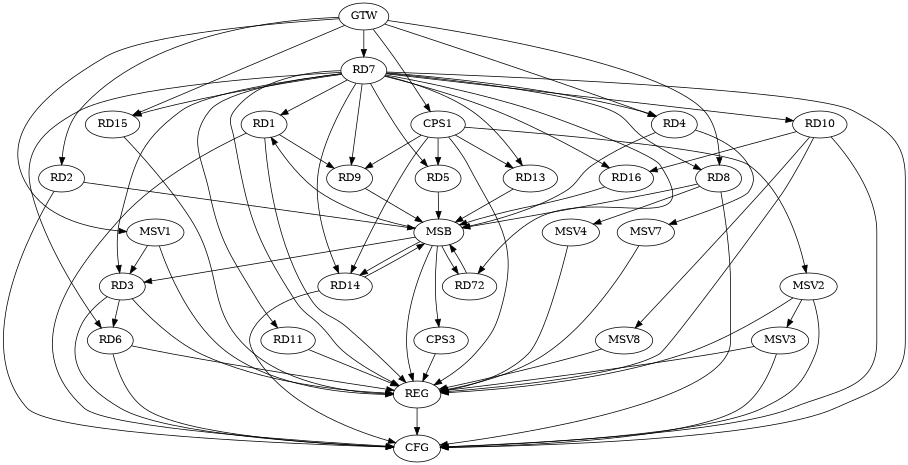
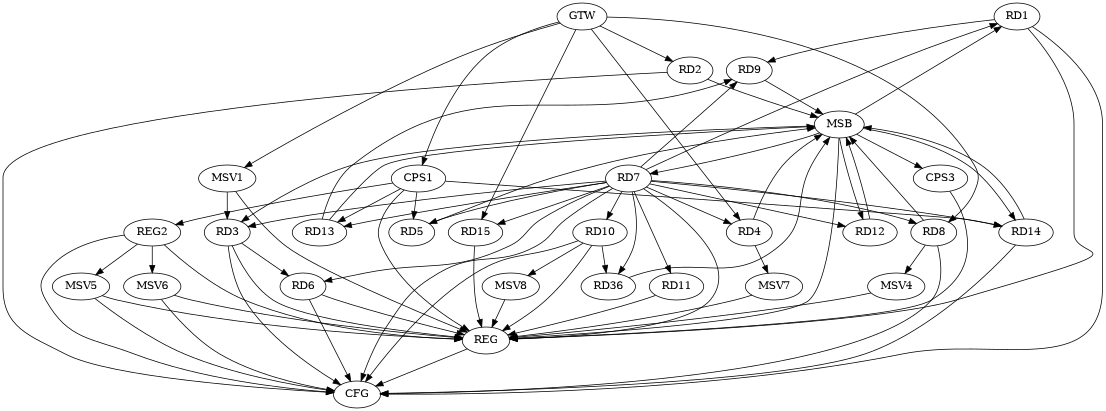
(364, 40) -> (739, 155)
(396, 150) -> (502, 107)
(626, 178) -> (608, 286)
none -> (81, 286)
(470, 286) -> (870, 232)
(809, 286) -> (152, 232)
(780, 340) -> (152, 286)
